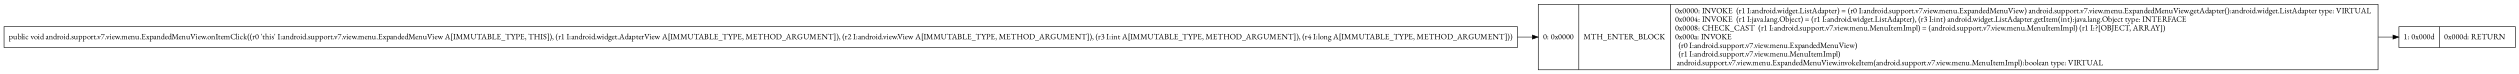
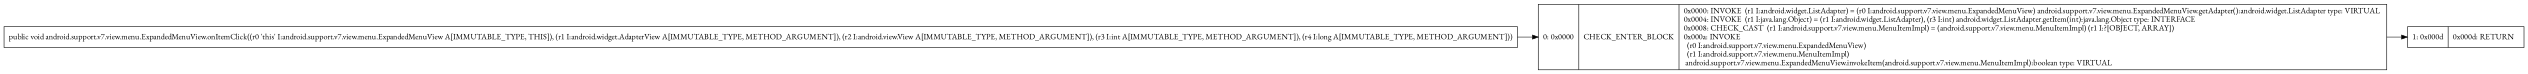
(1625, 37) -> (1629, 37)
